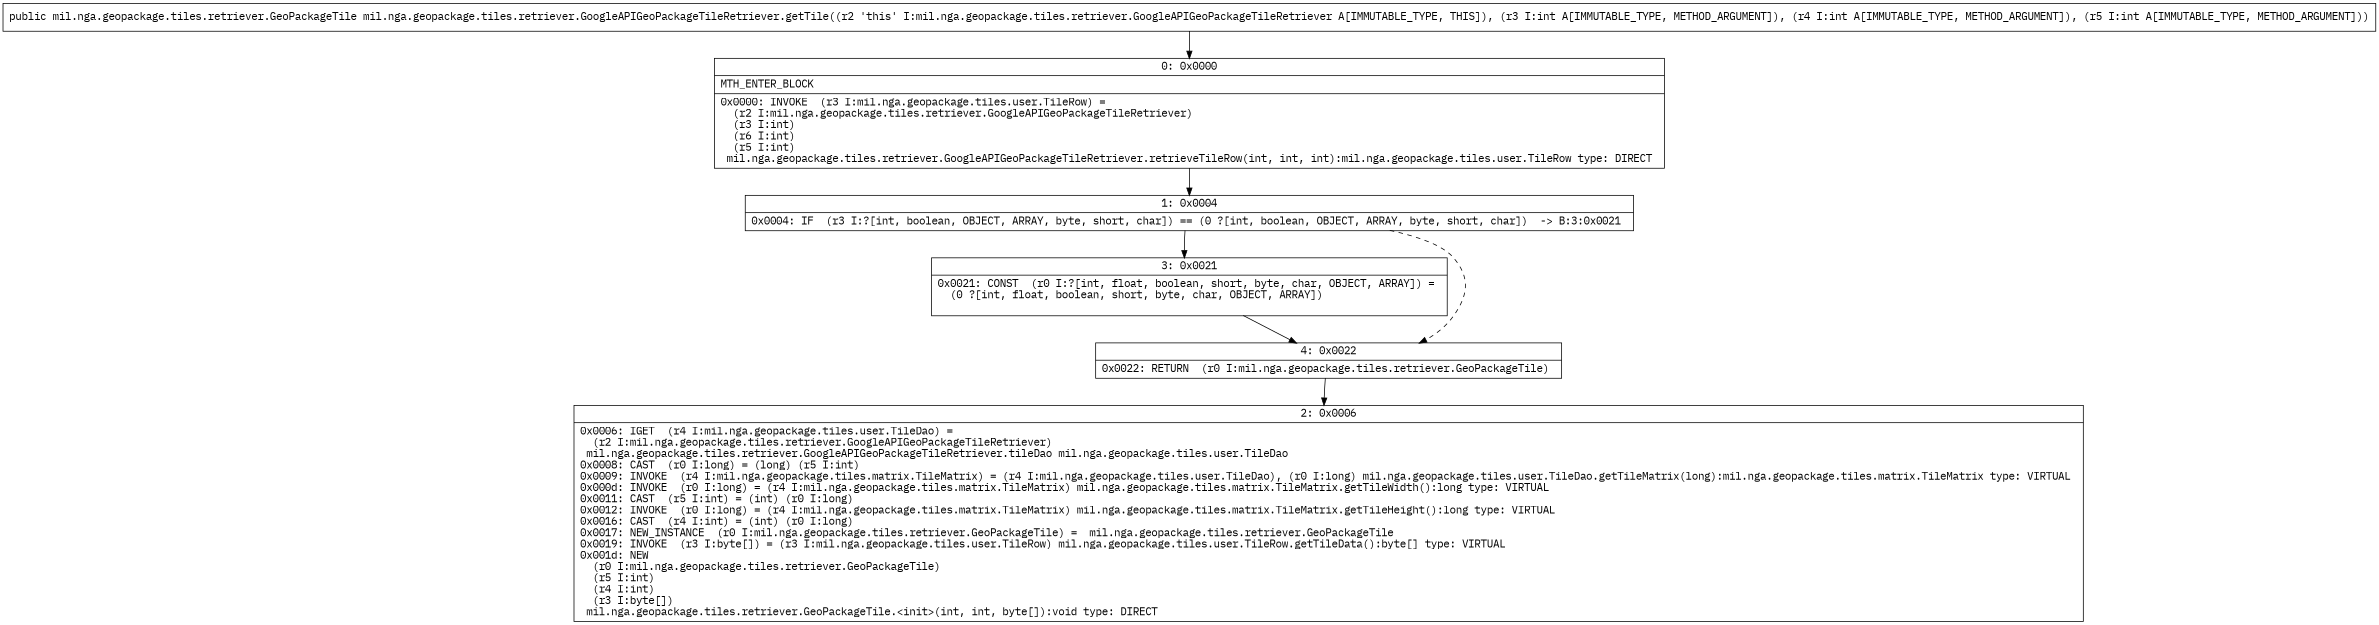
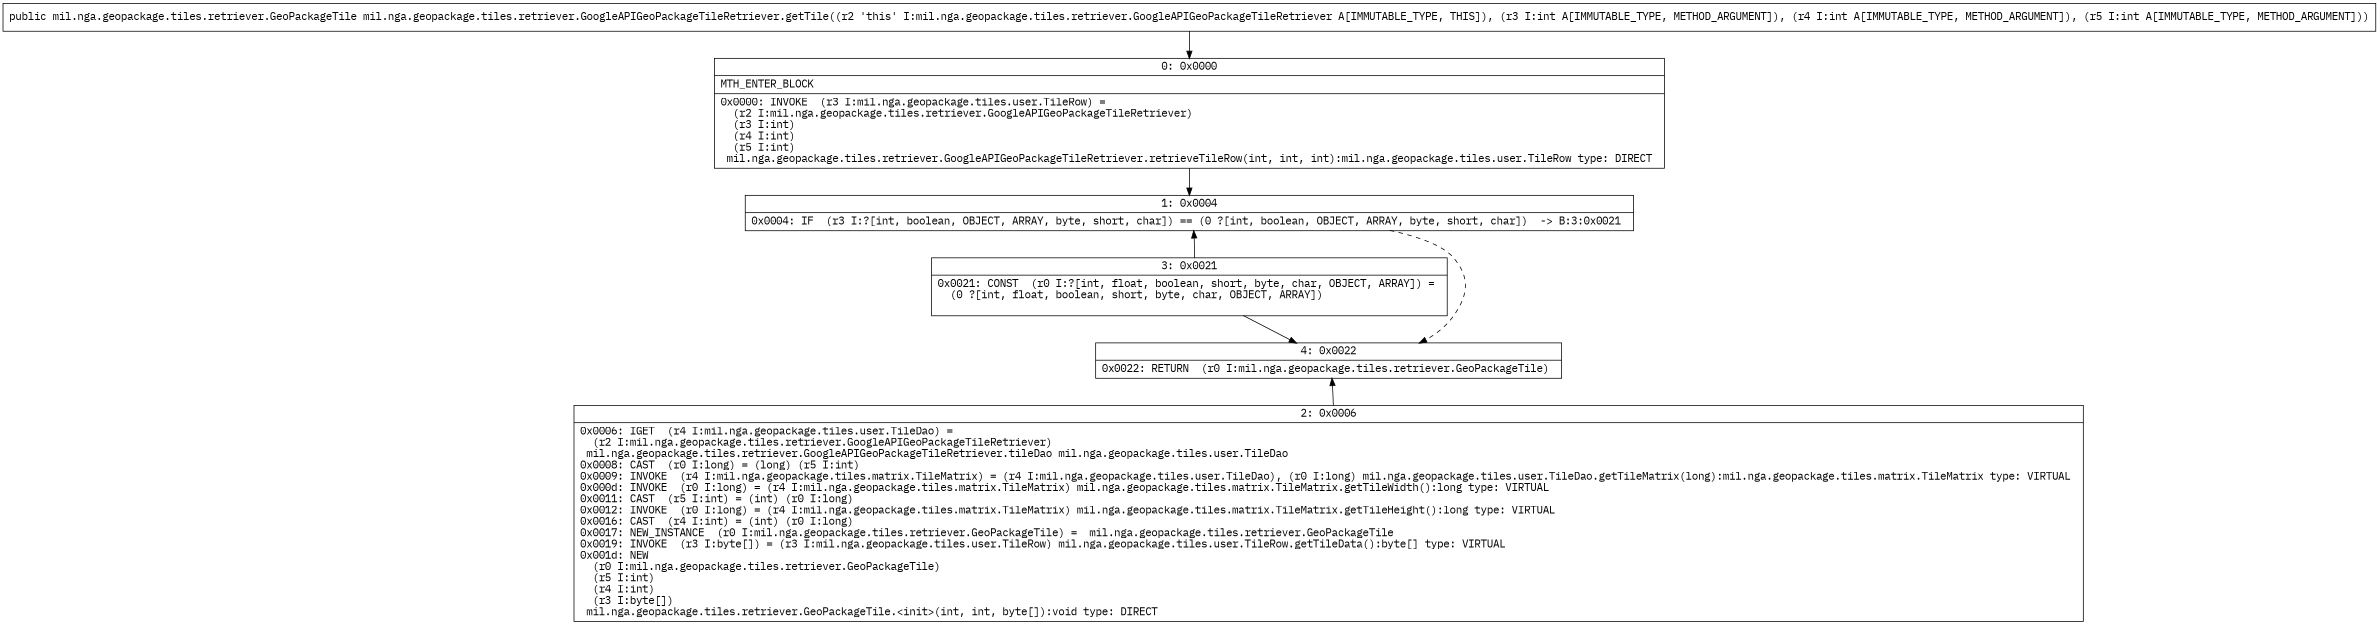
(758, 136) -> (758, 136)
(1184, 240) -> (1194, 248)
(1325, 388) -> (1333, 396)
